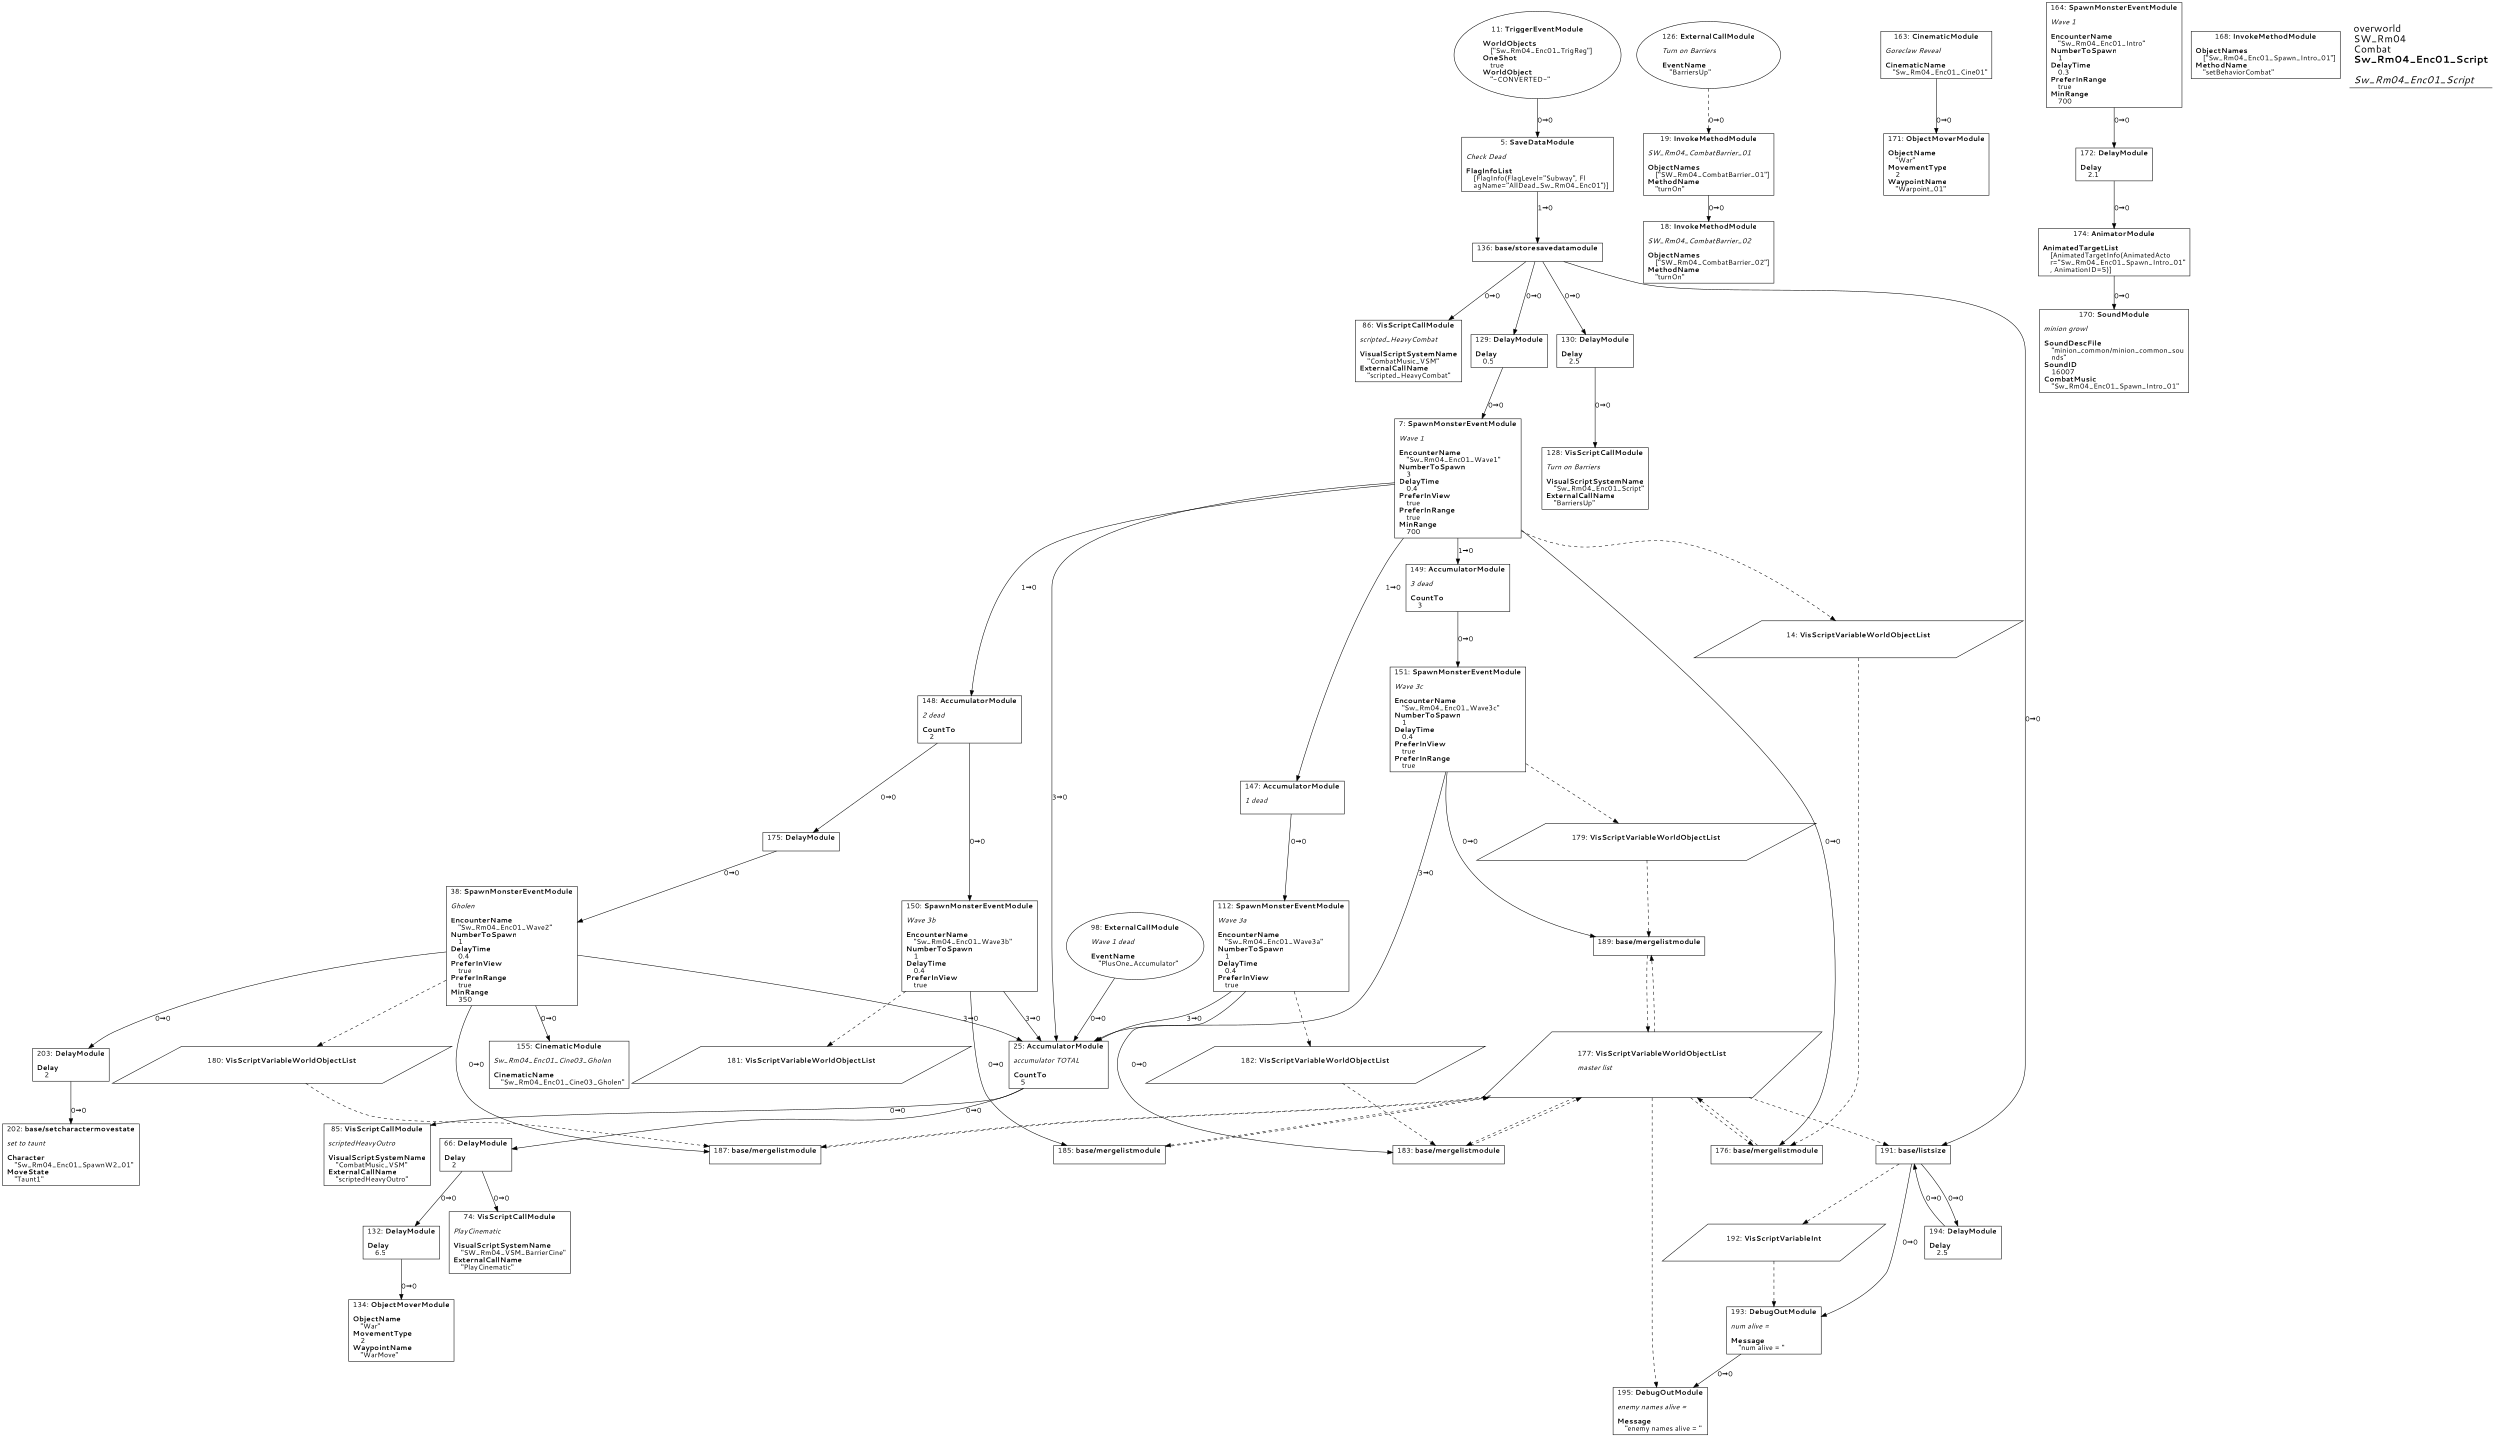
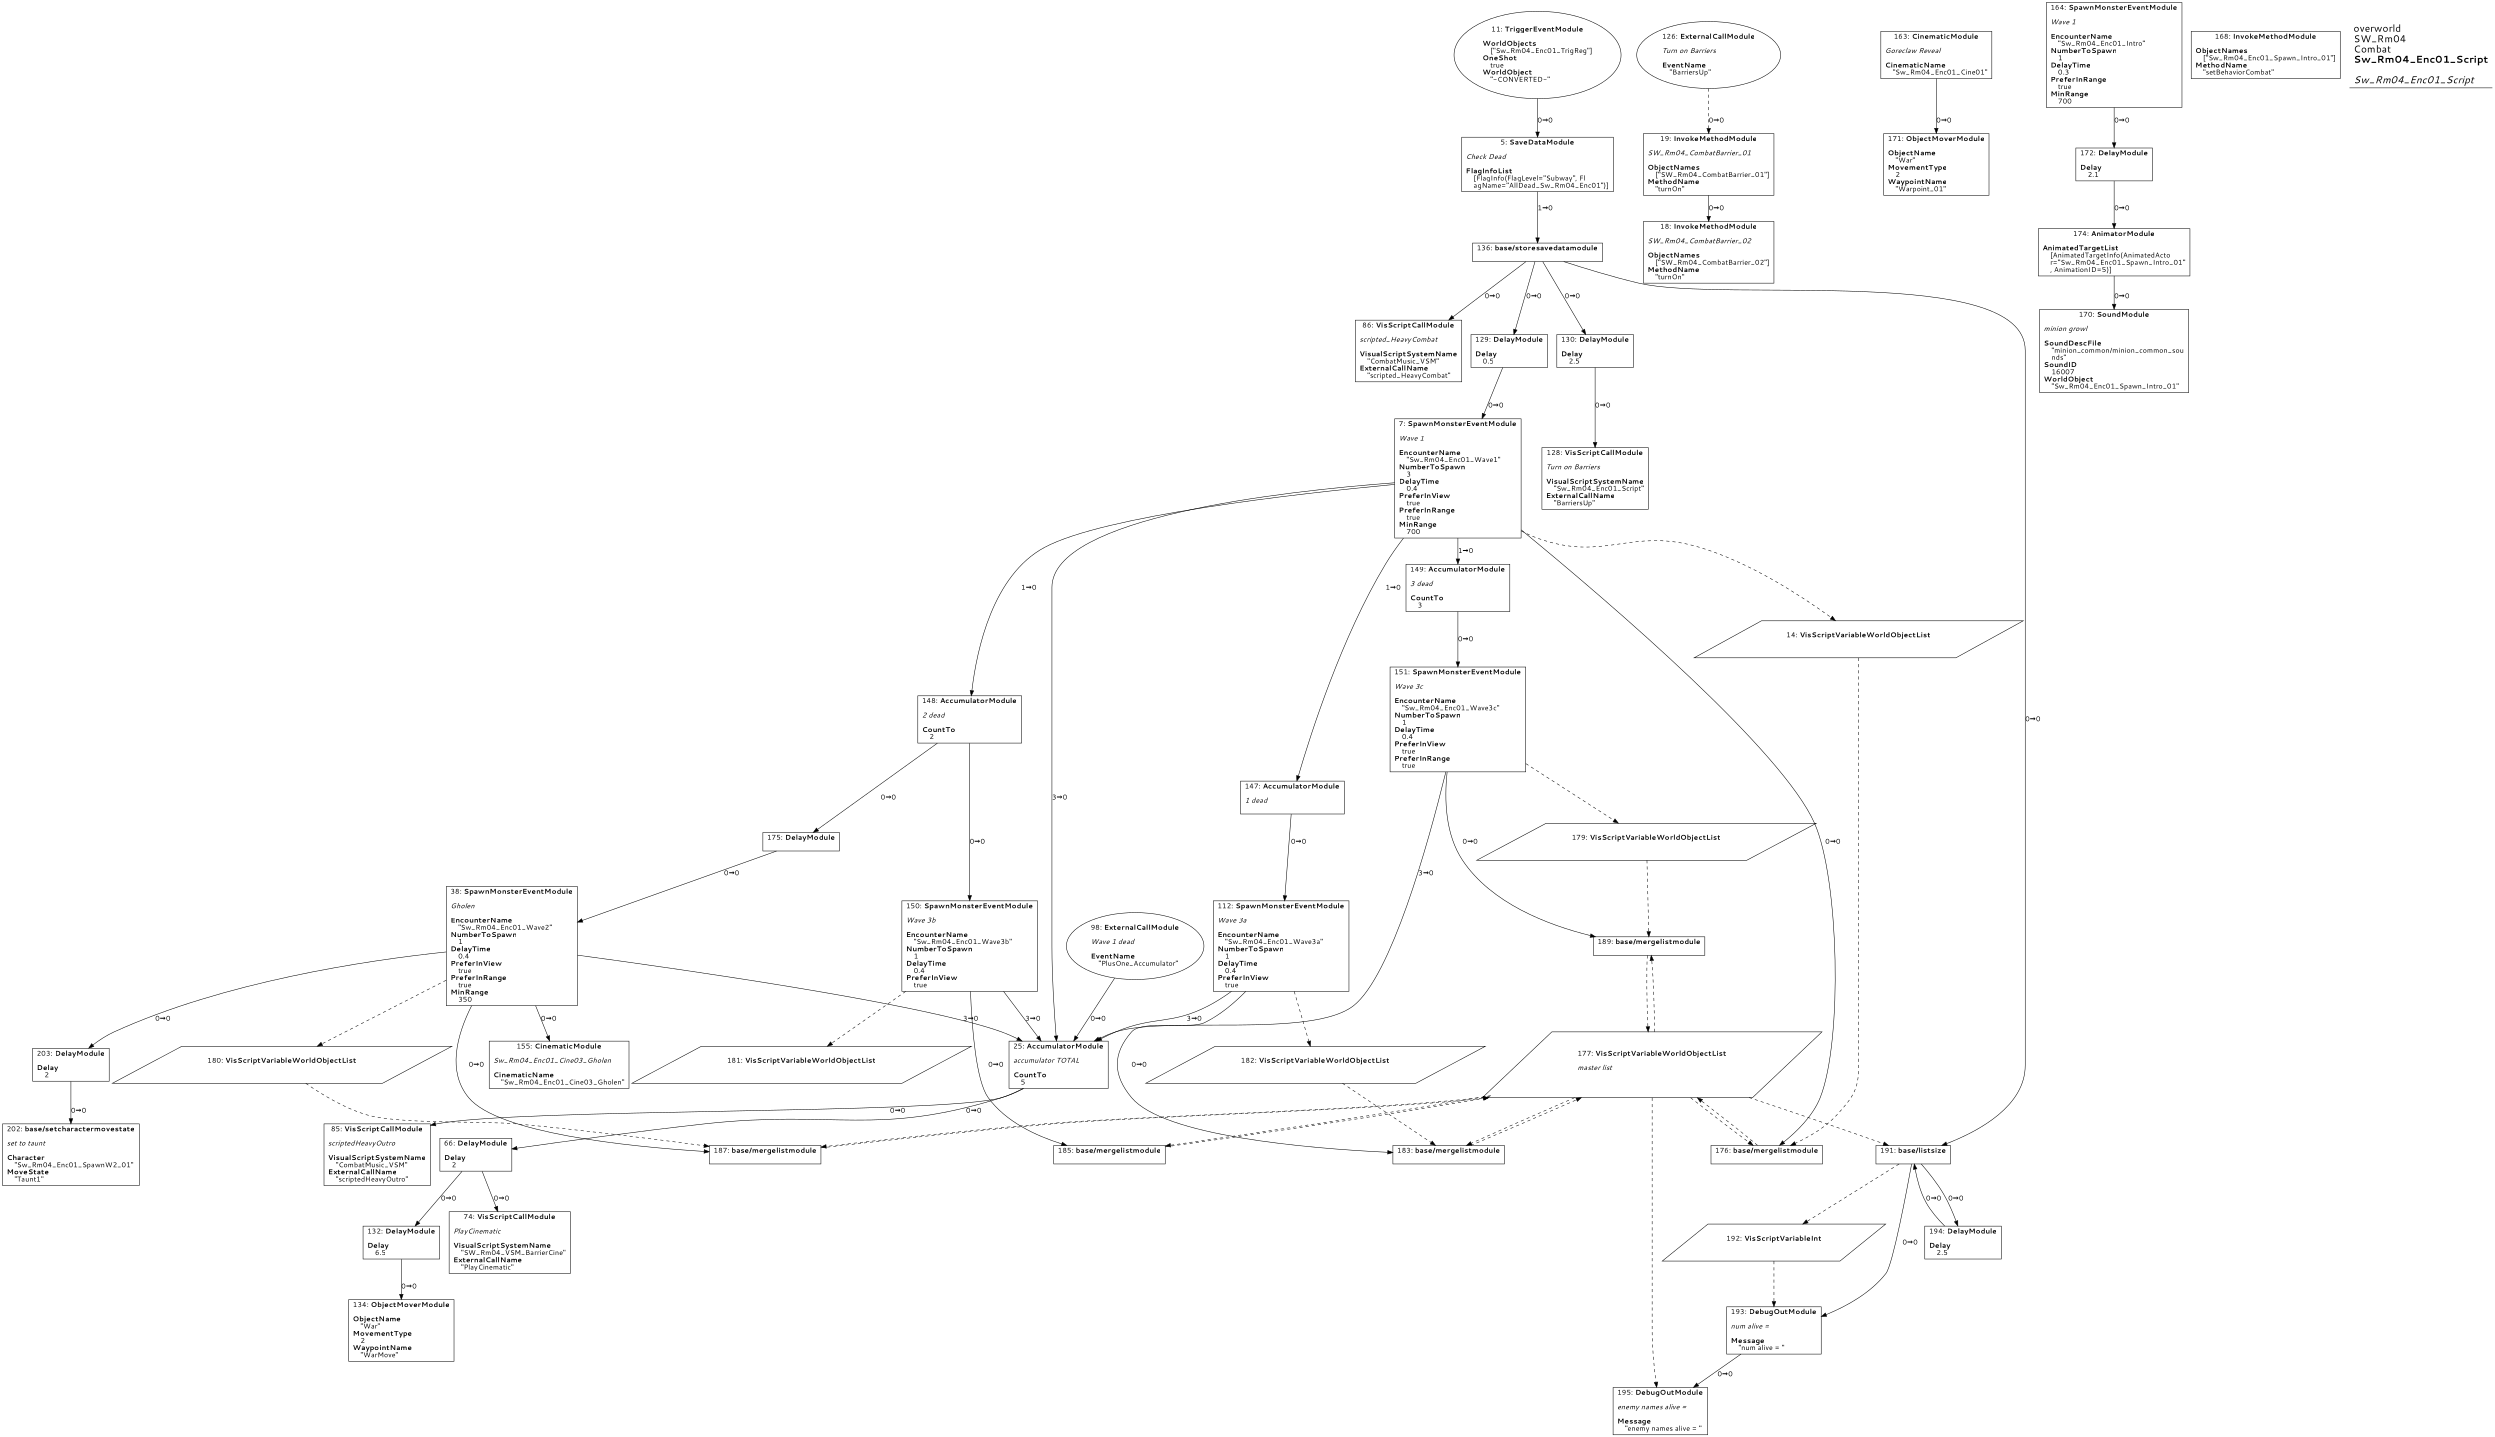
(2070, 379) -> (2069, 379)
